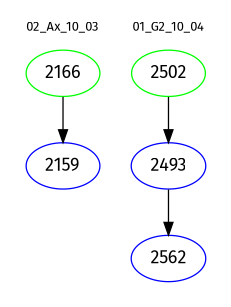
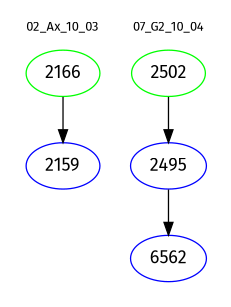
(168, 28) -> (168, 28)
(168, 166) -> (168, 166)
(168, 259) -> (168, 259)
